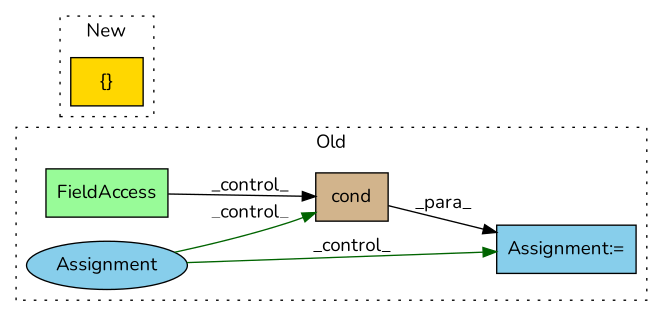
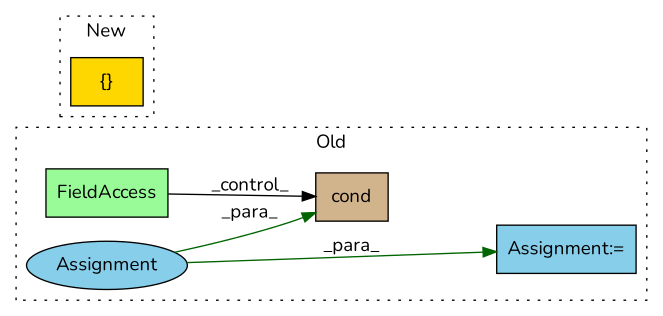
(250, 212) -> (250, 212)
(436, 217) -> none
(352, 246) -> (352, 246)
